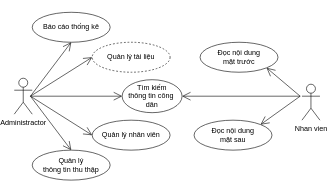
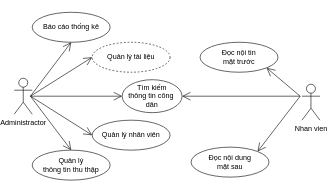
(239, 57) -> (239, 57)
(233, 135) -> (230, 162)
